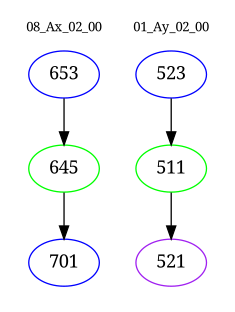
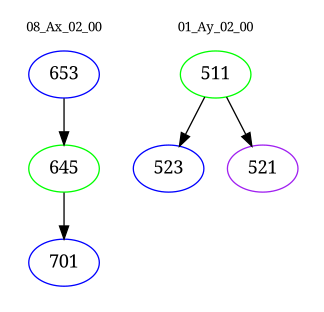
(171, 115) -> (195, 116)
